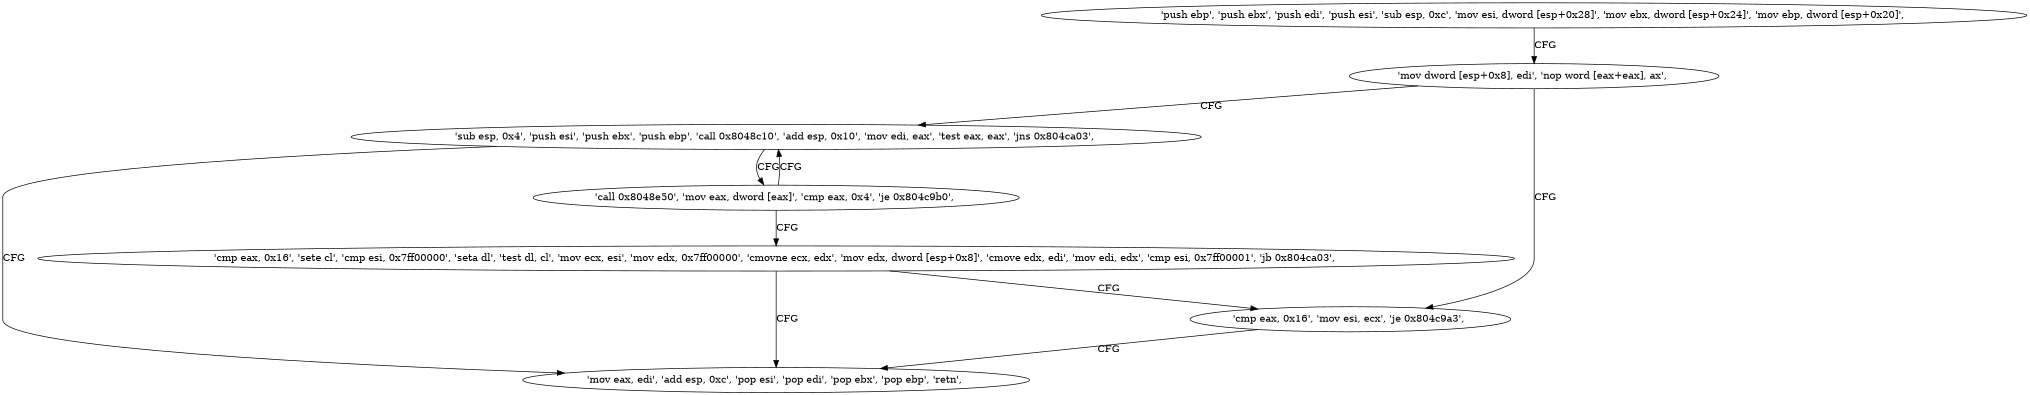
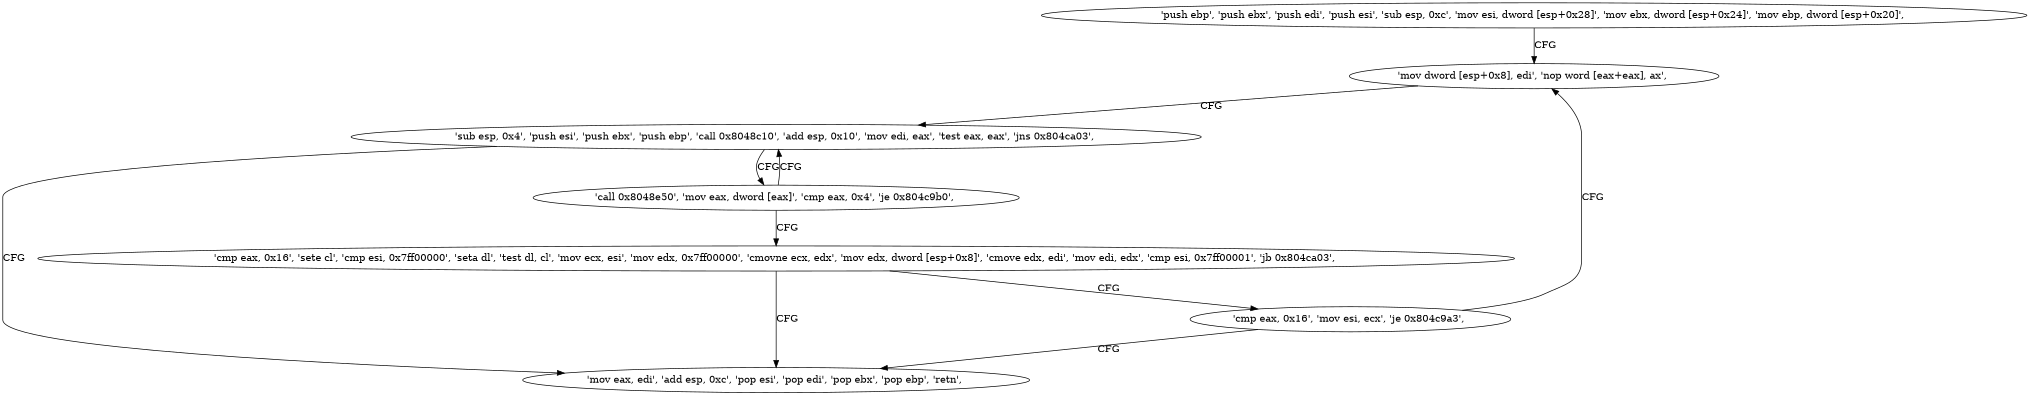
(1534, 232) -> (1582, 242)
